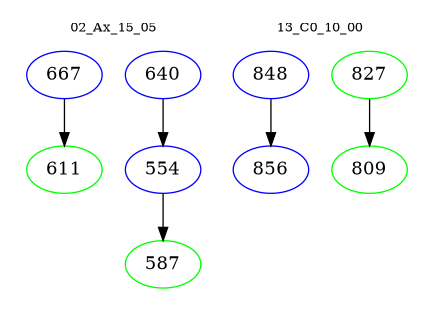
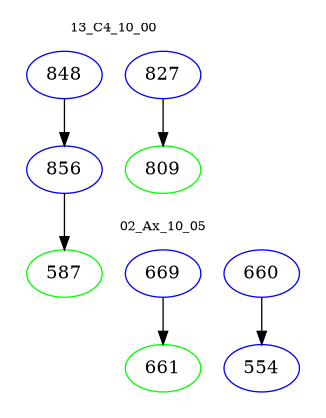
(114, 28) -> (163, 227)
(320, 28) -> (114, 28)
(64, 75) -> (163, 274)
(163, 75) -> (262, 274)
(370, 75) -> (163, 75)
(64, 170) -> (163, 368)
(163, 211) -> (64, 222)
